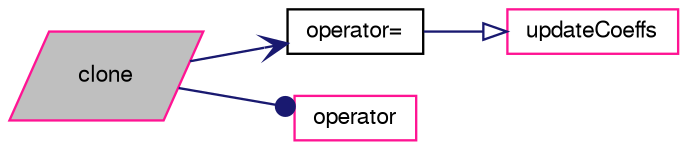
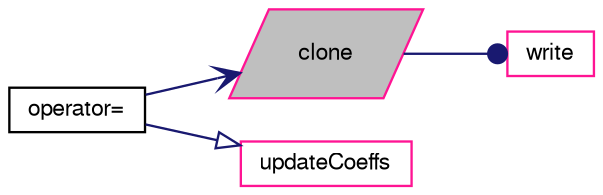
(227, 54) -> (181, 87)
(355, 118) -> (551, 54)
